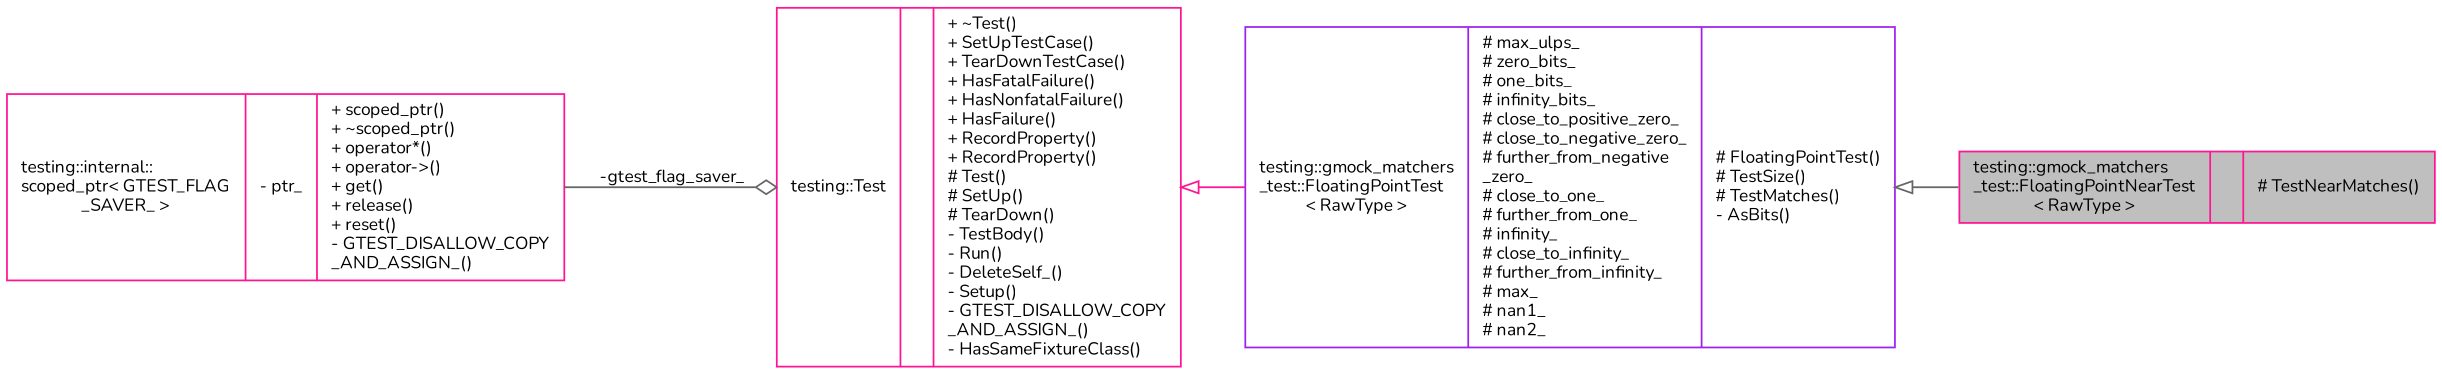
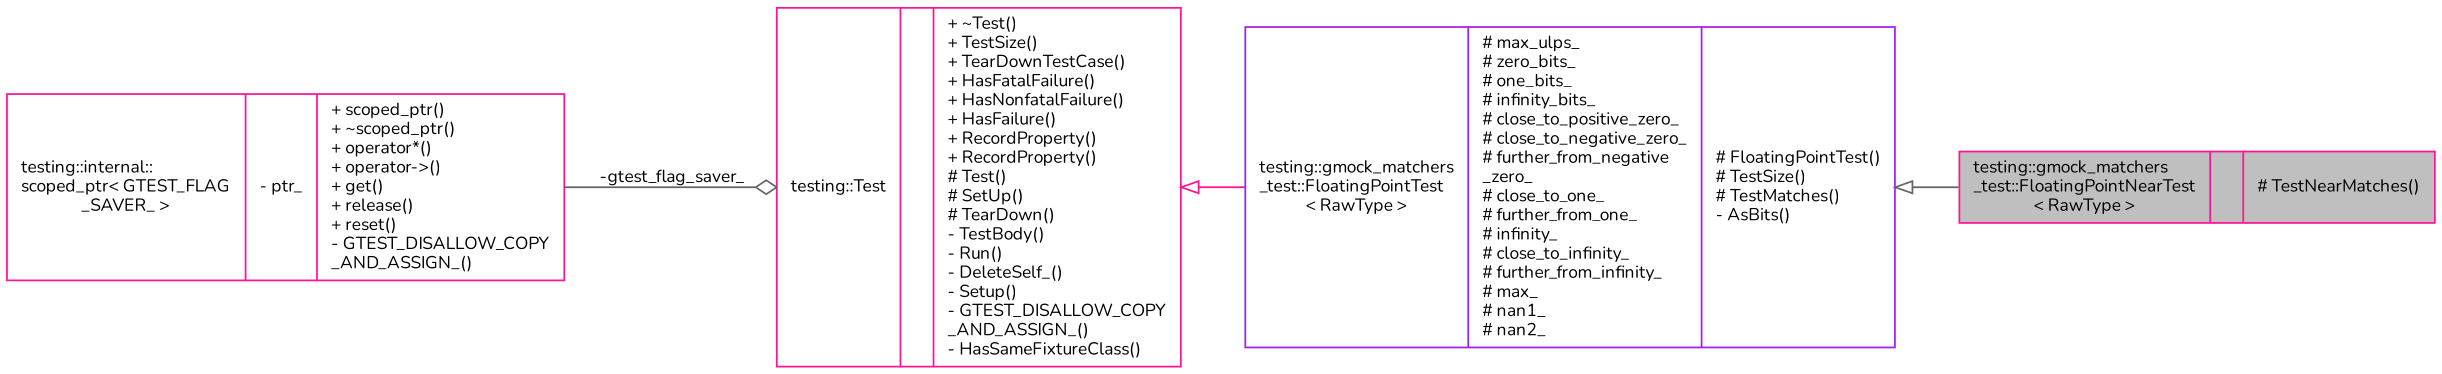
(1021, 43) -> (993, 43)
